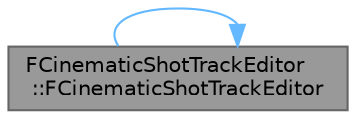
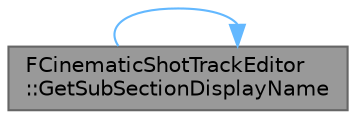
(178, 78) -> (178, 78)
